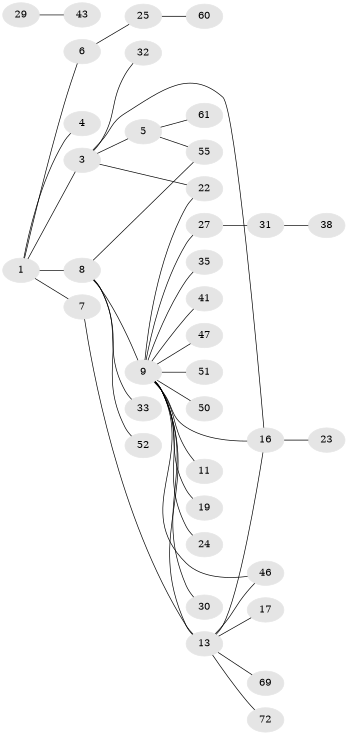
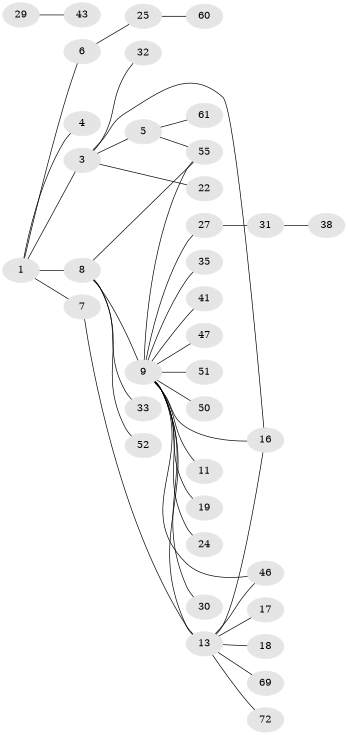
(160, 276) -> (157, 257)
(327, 440) -> none
none -> (266, 647)
